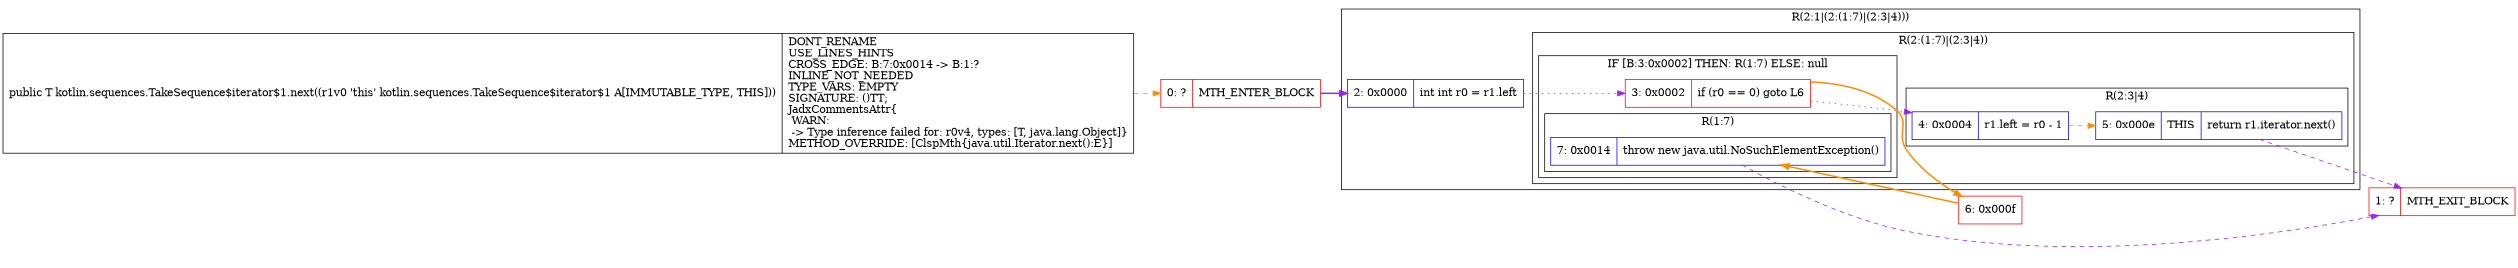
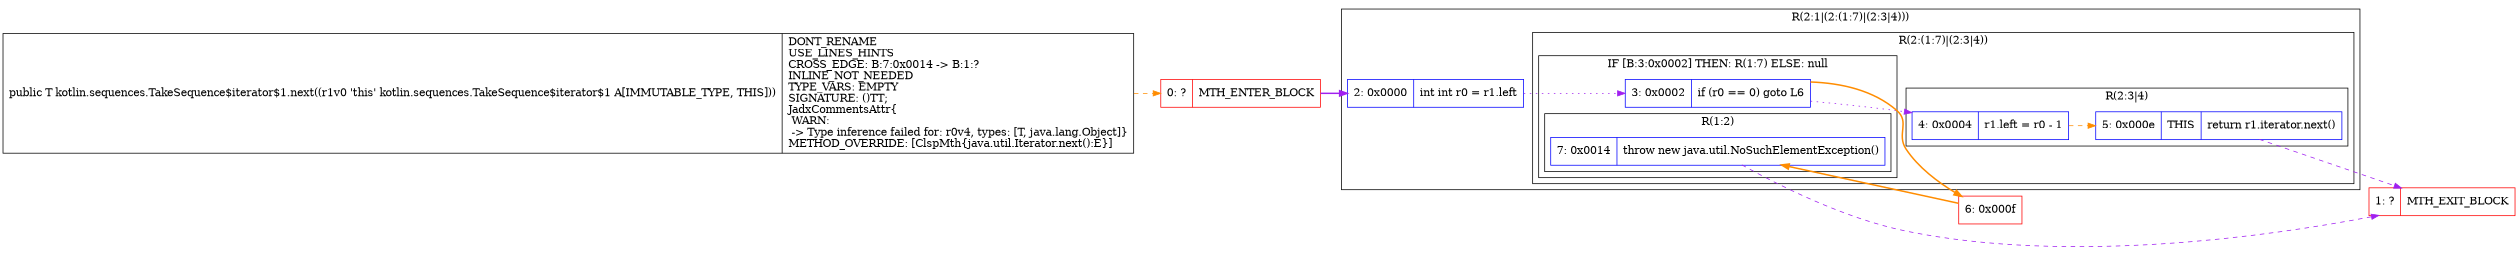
(1718, 93) -> (1718, 93)
(1718, 122) -> (1718, 122)
